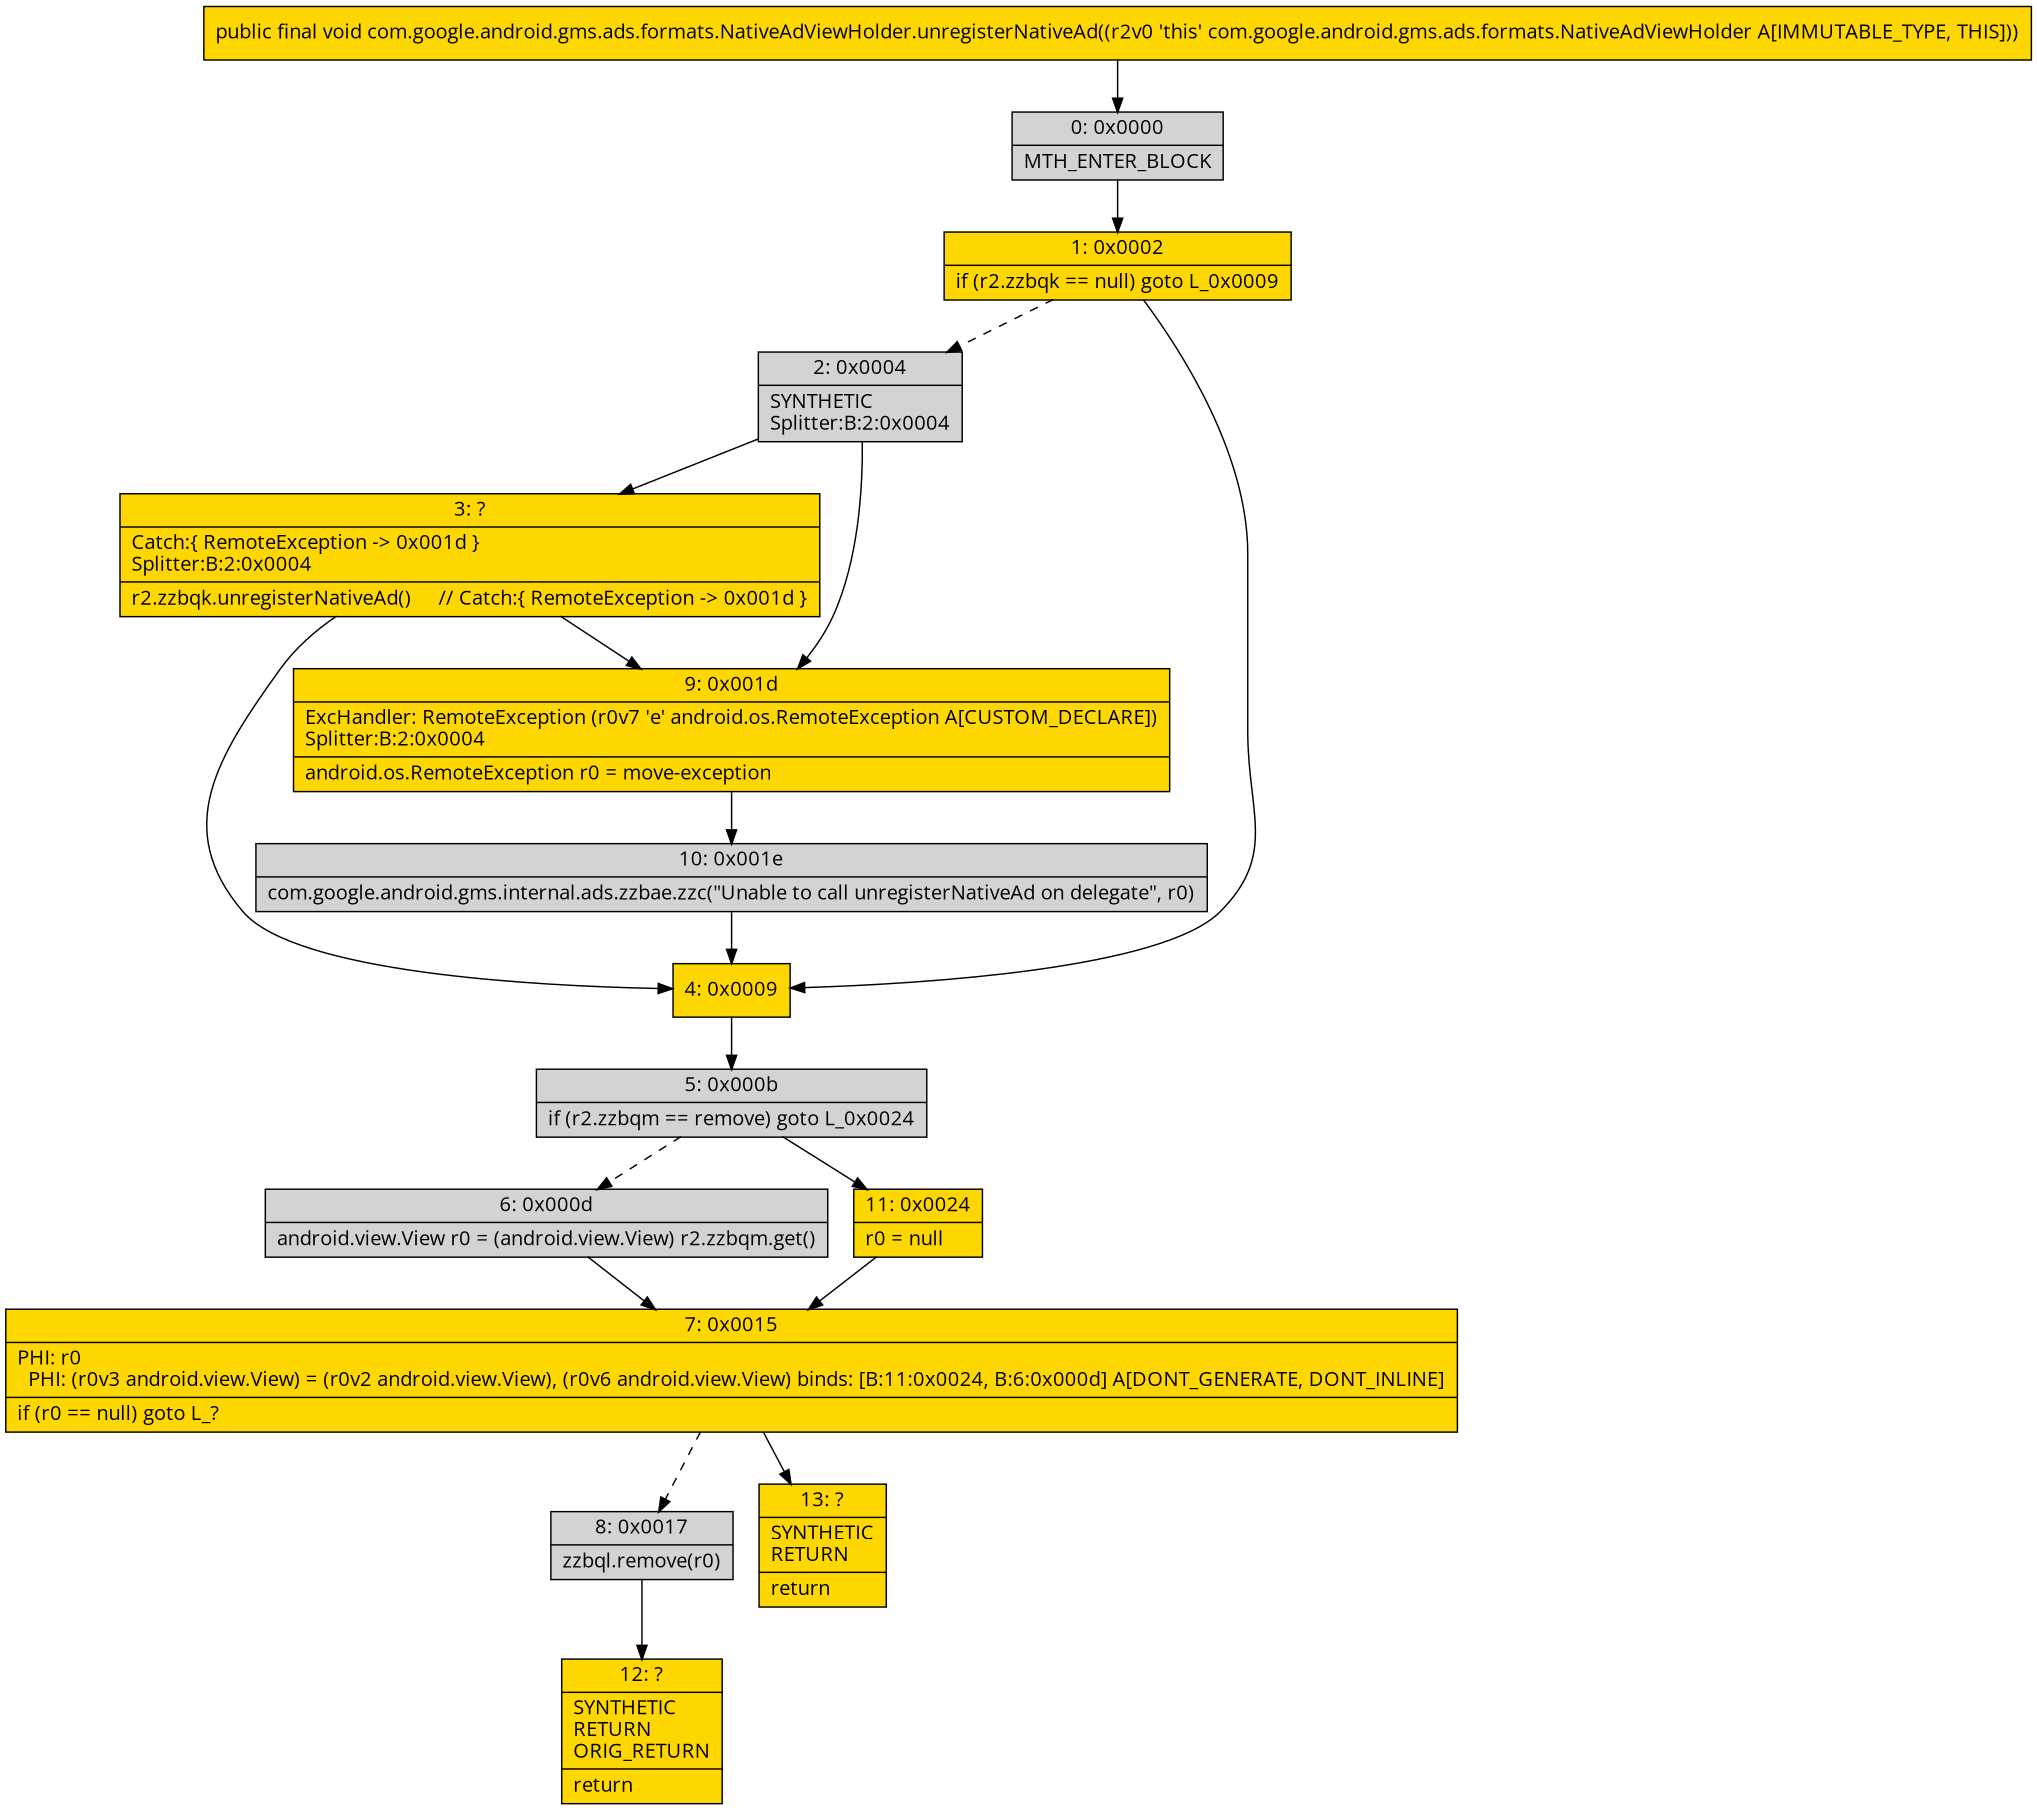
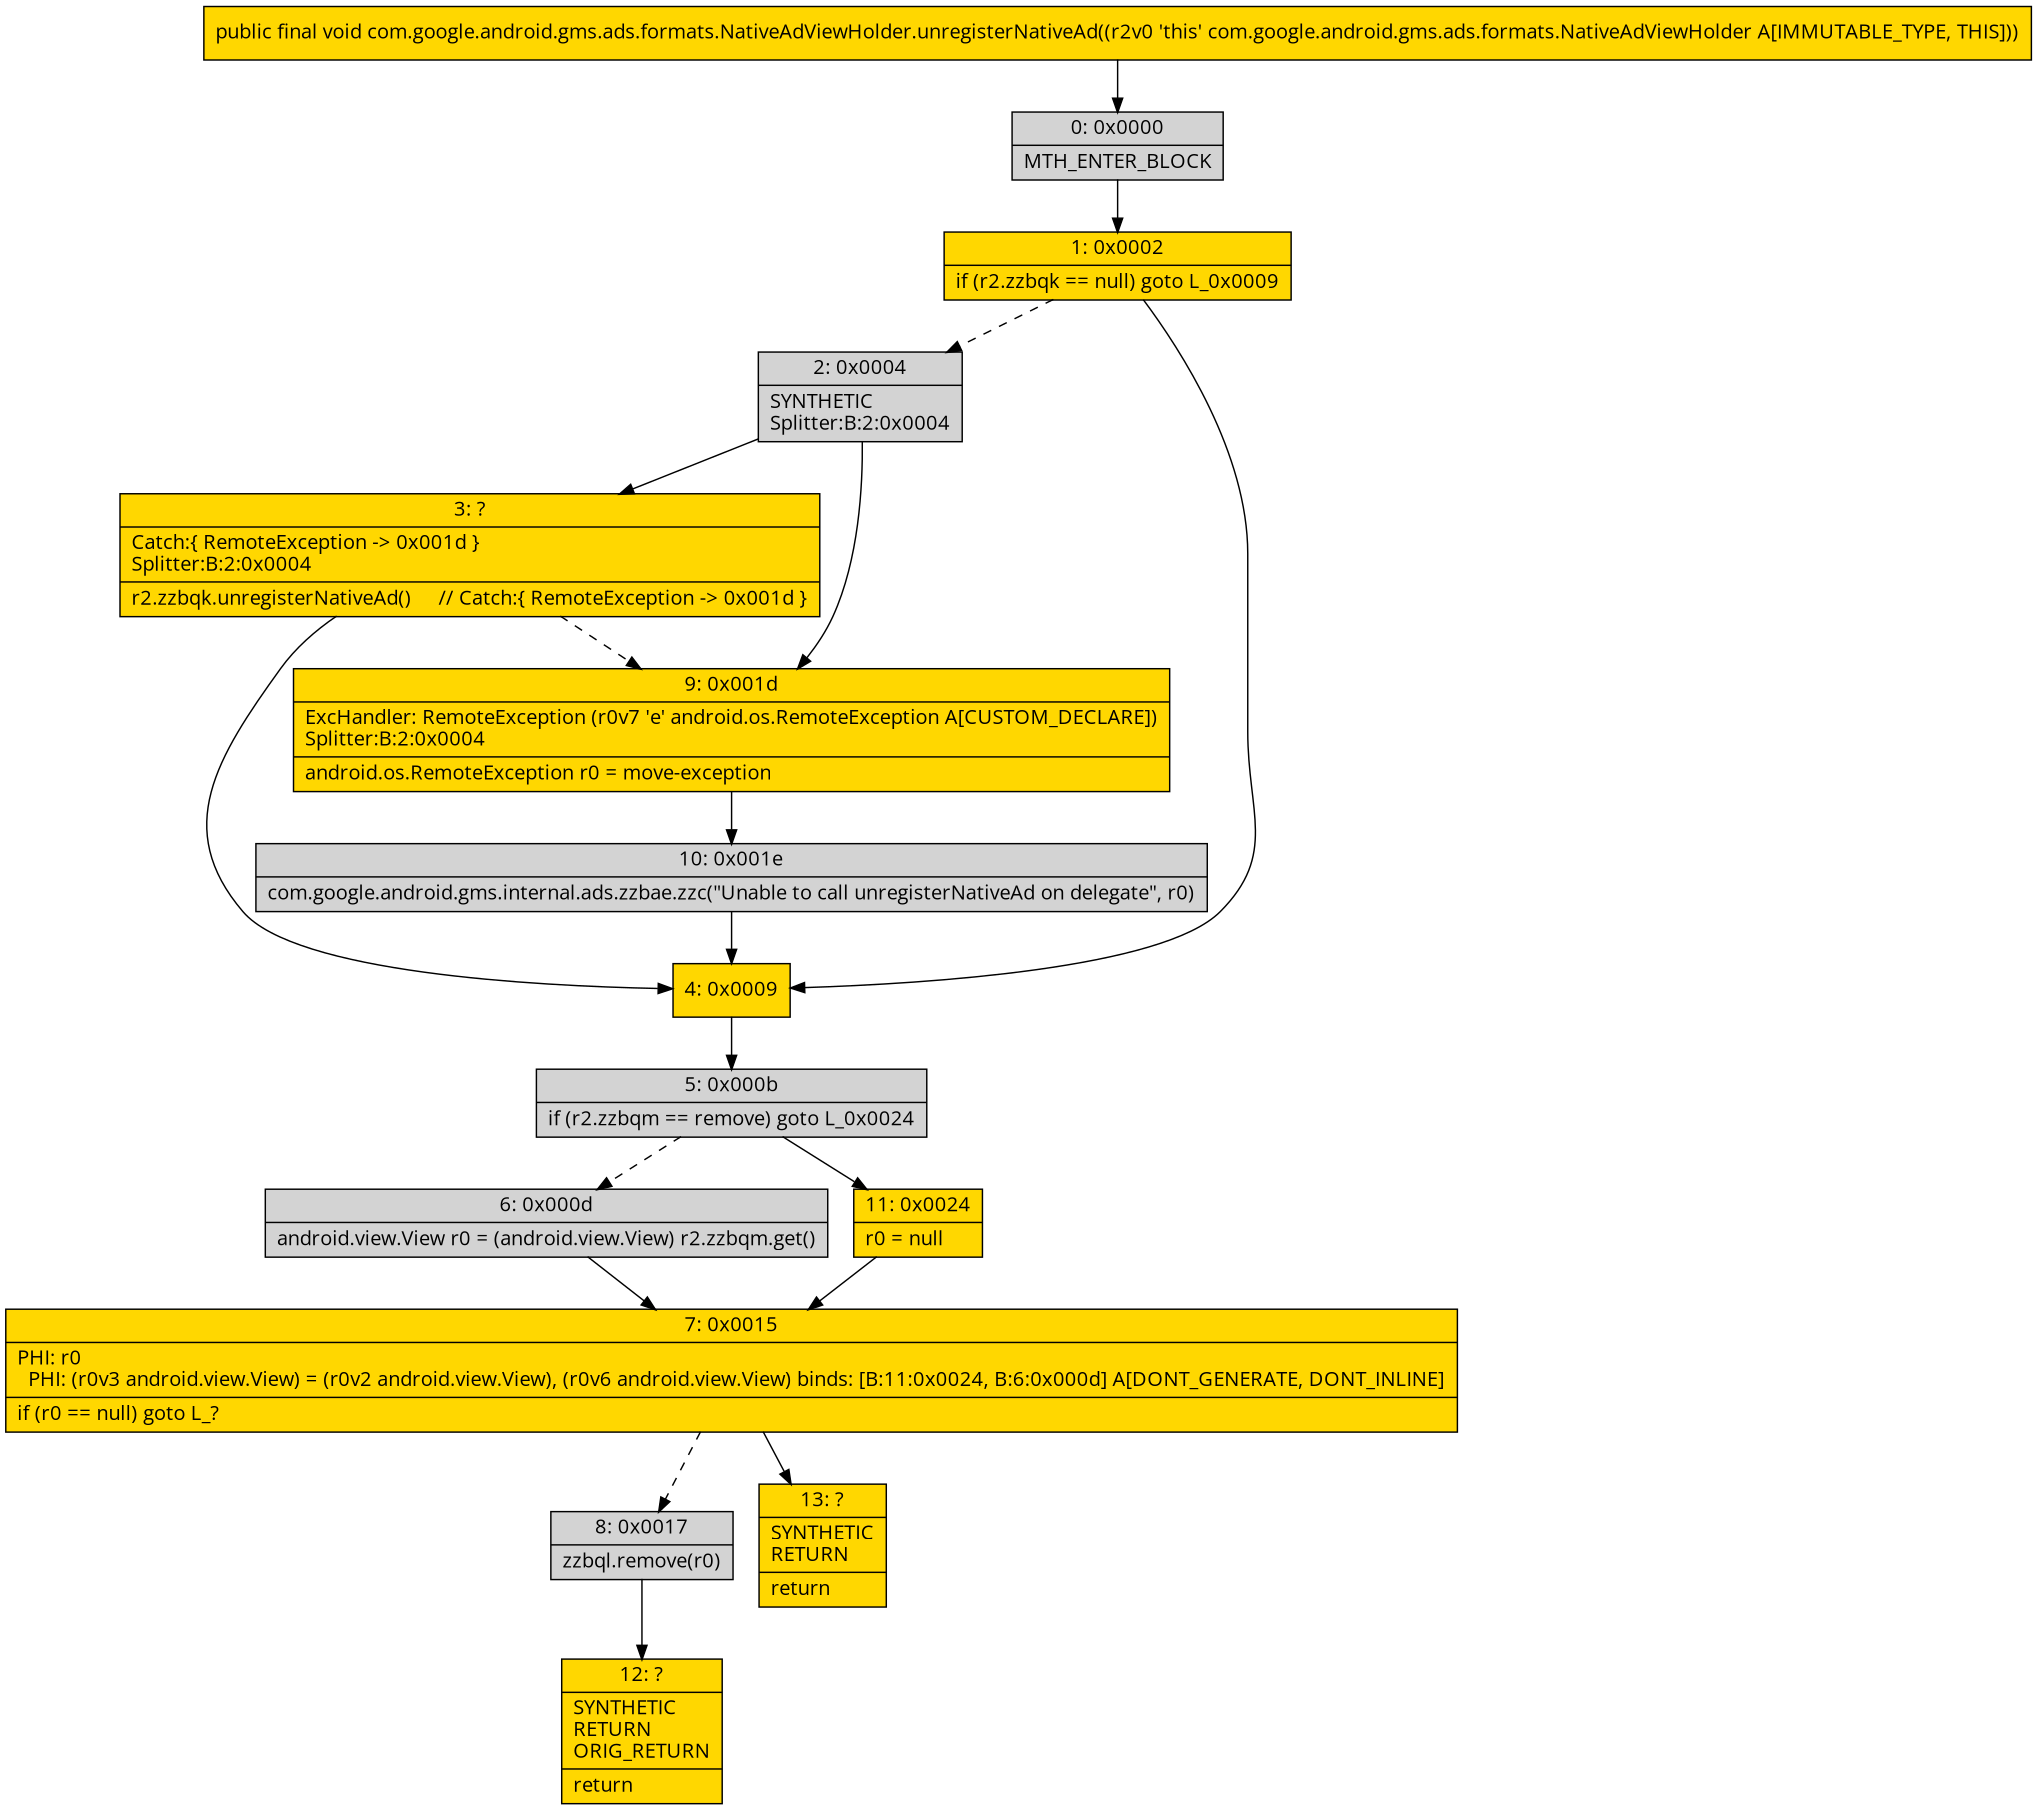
(595, 639) -> (595, 639)
